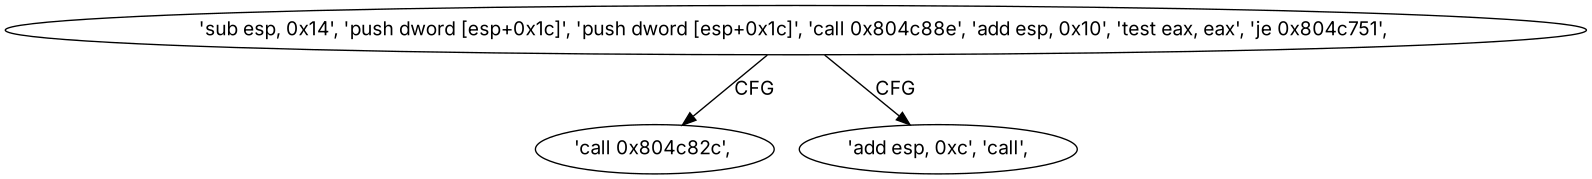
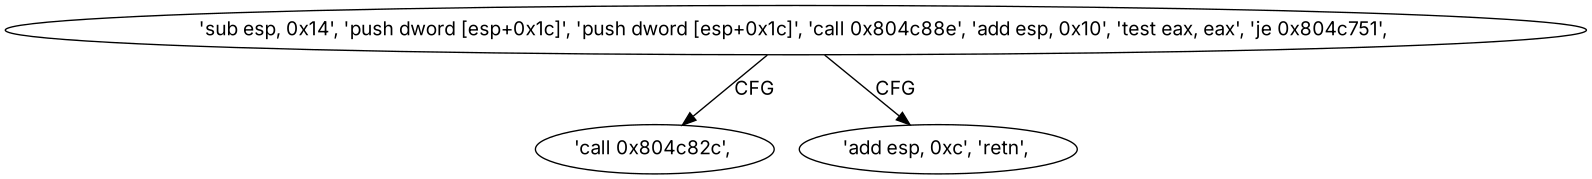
(938, 149) -> (938, 149)
